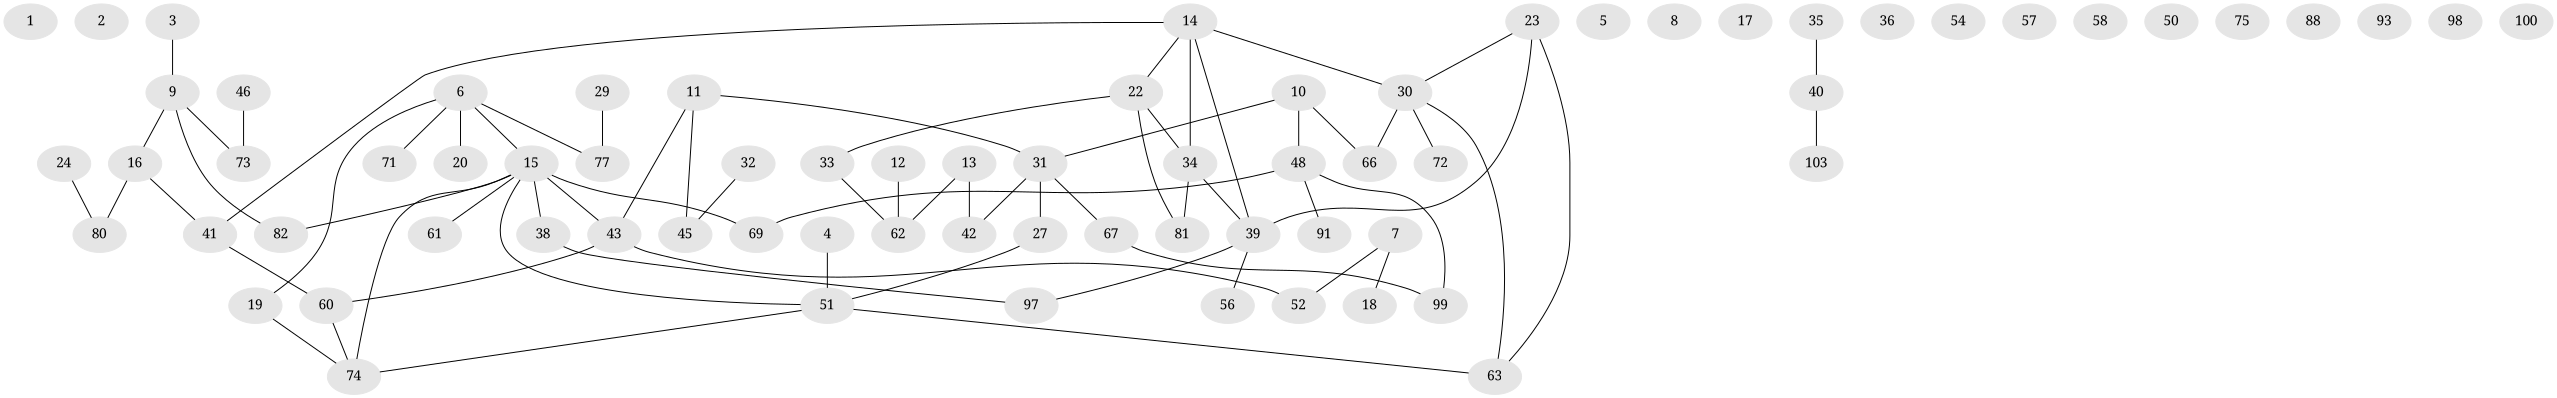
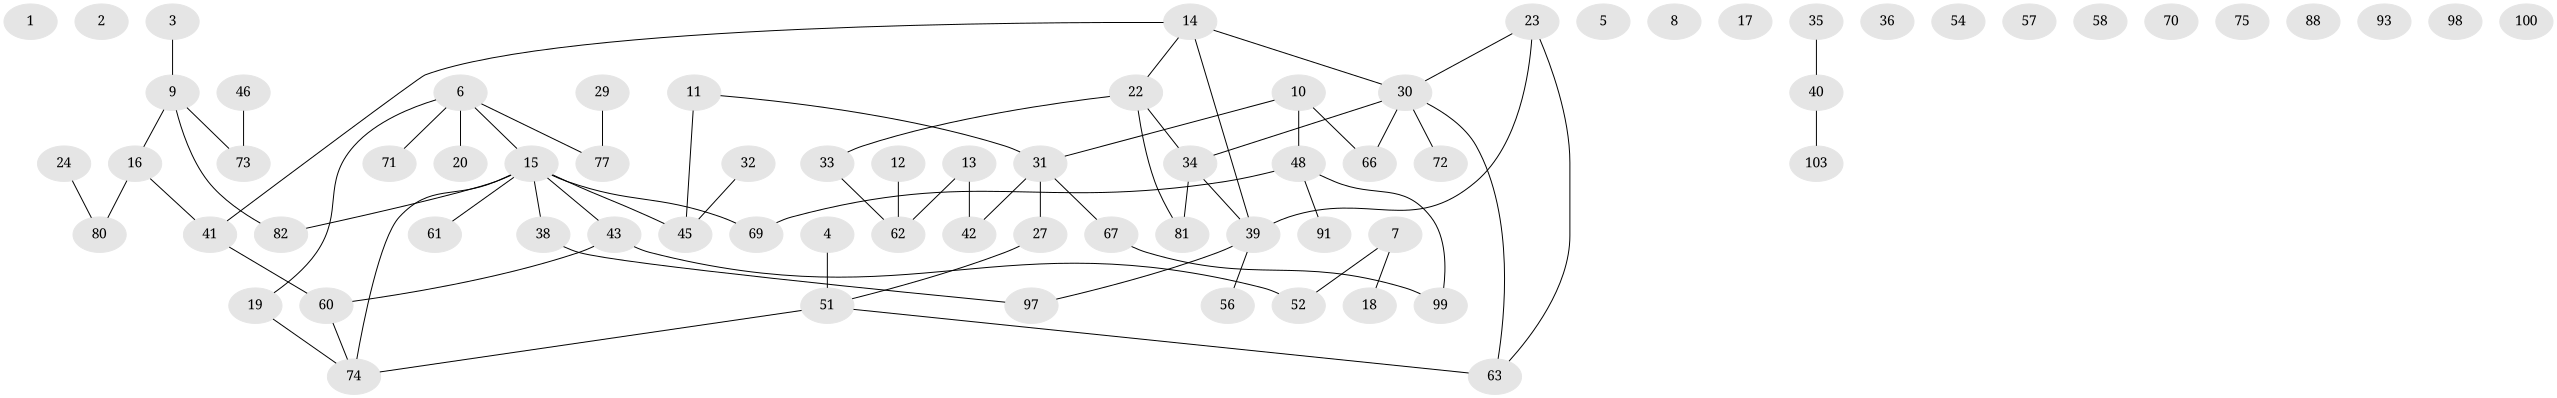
(2171, 22) -> (2171, 22)
(1190, 93) -> (1306, 125)
(654, 164) -> none
(611, 290) -> (611, 200)
